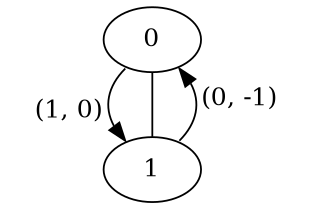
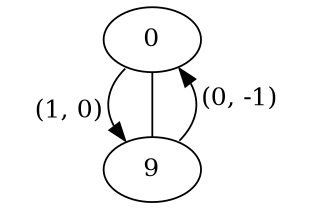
(152, 170) -> (152, 170)
